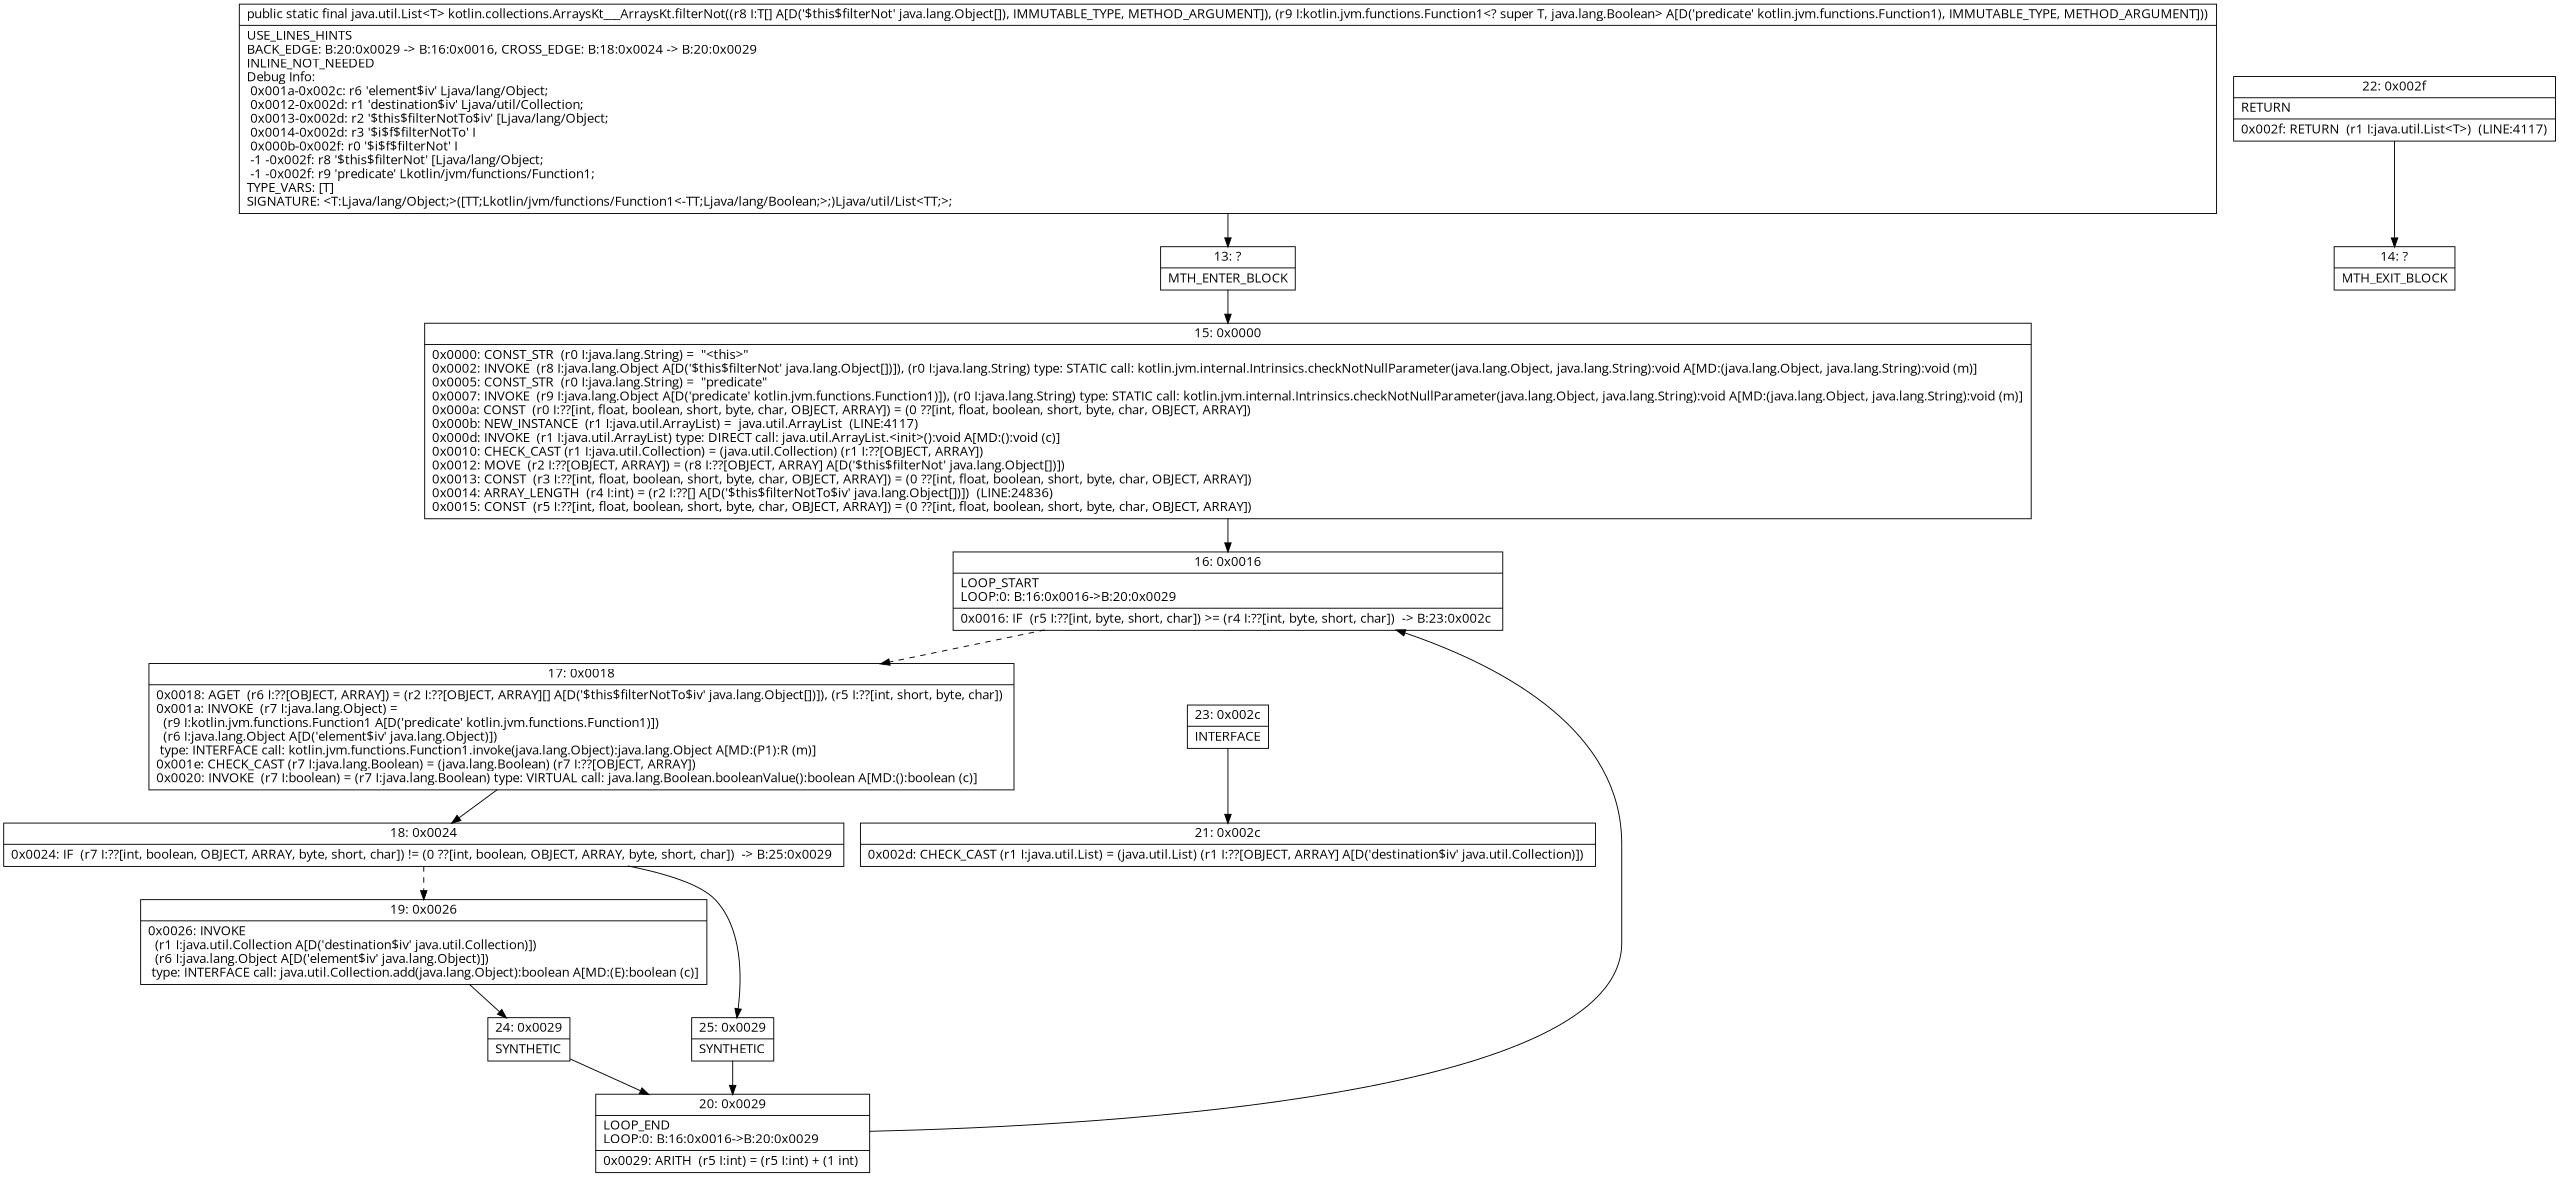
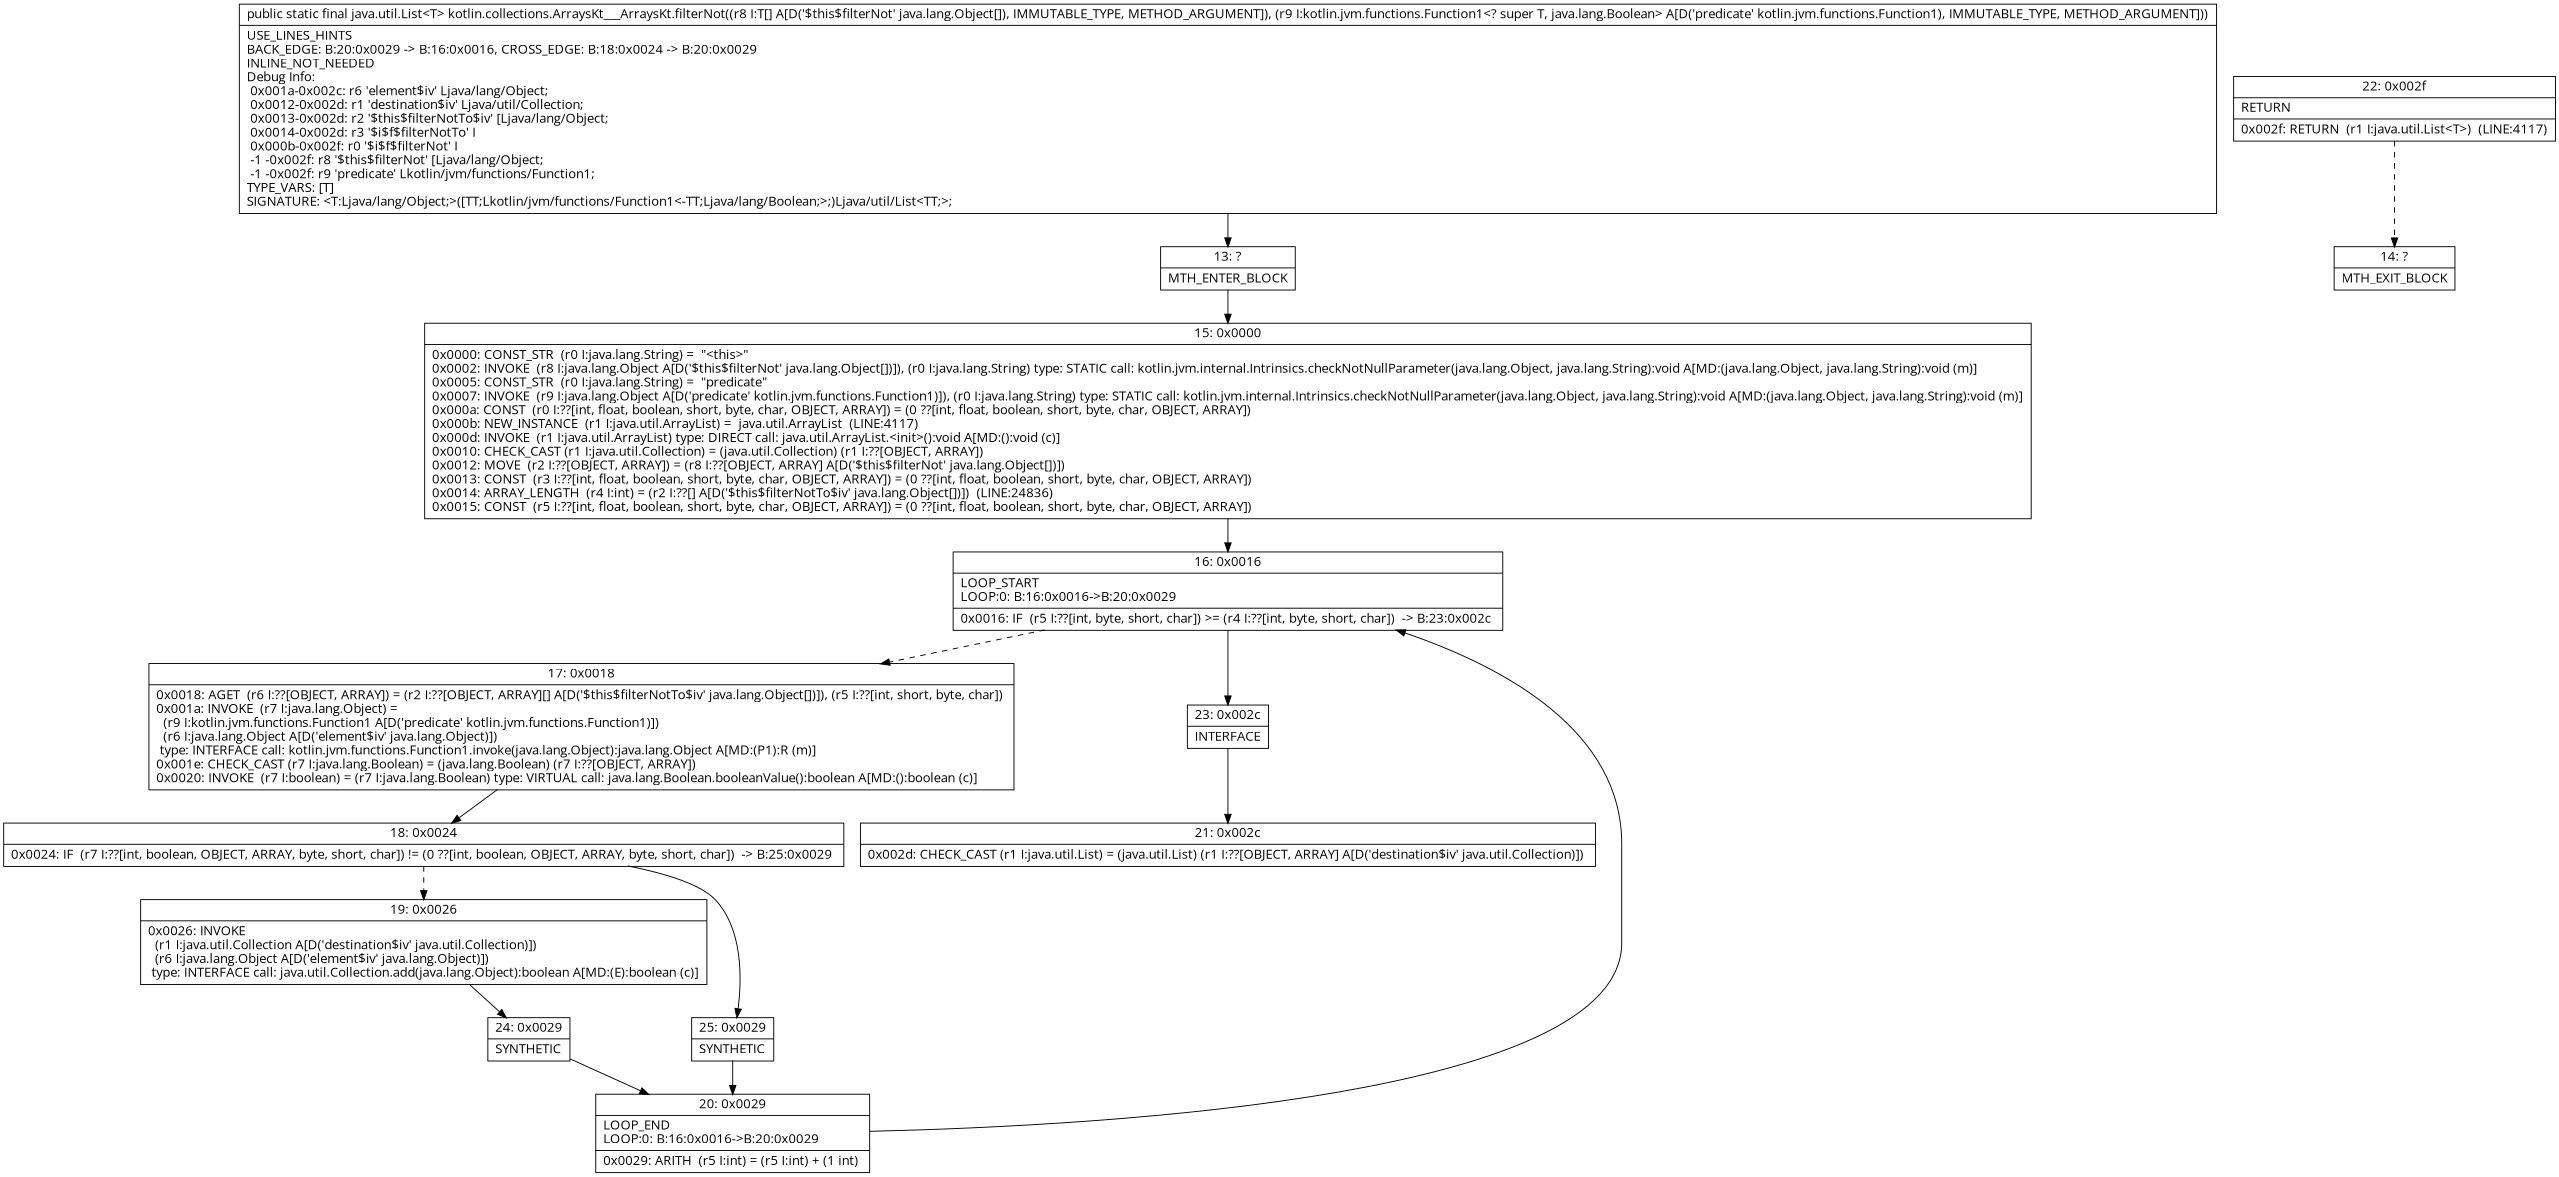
(2395, 189) -> (2395, 189)
none -> (1228, 663)
